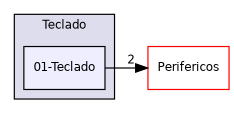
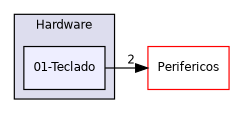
(64, 26) -> (64, 26)
